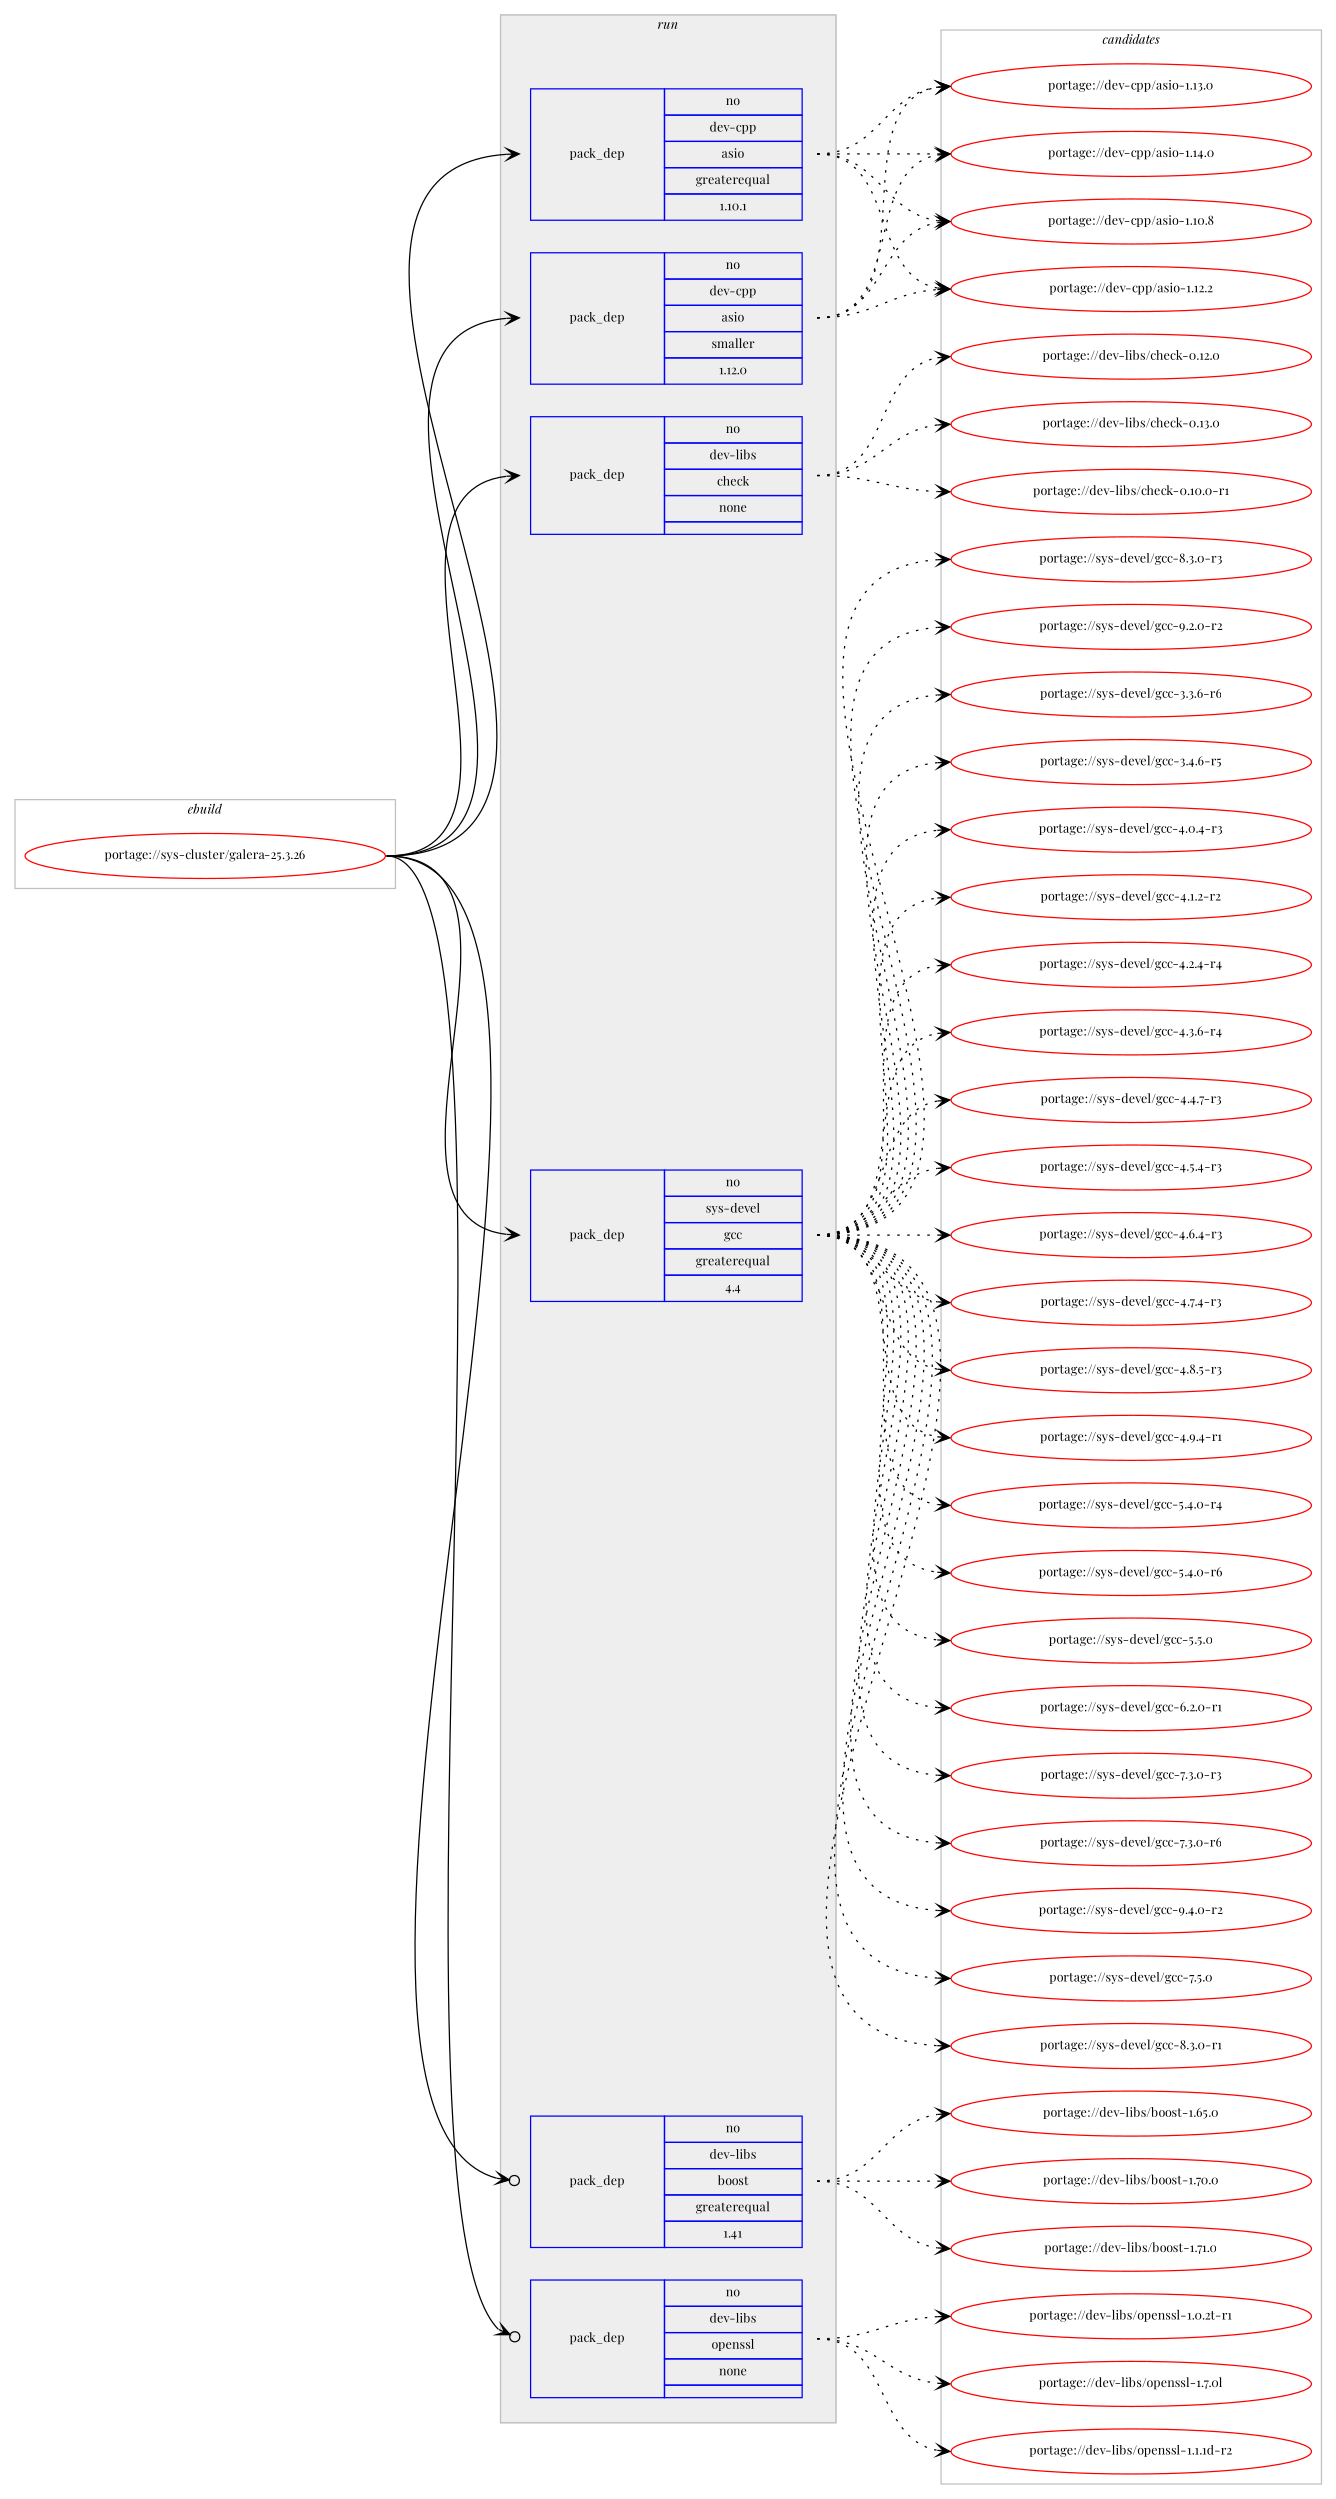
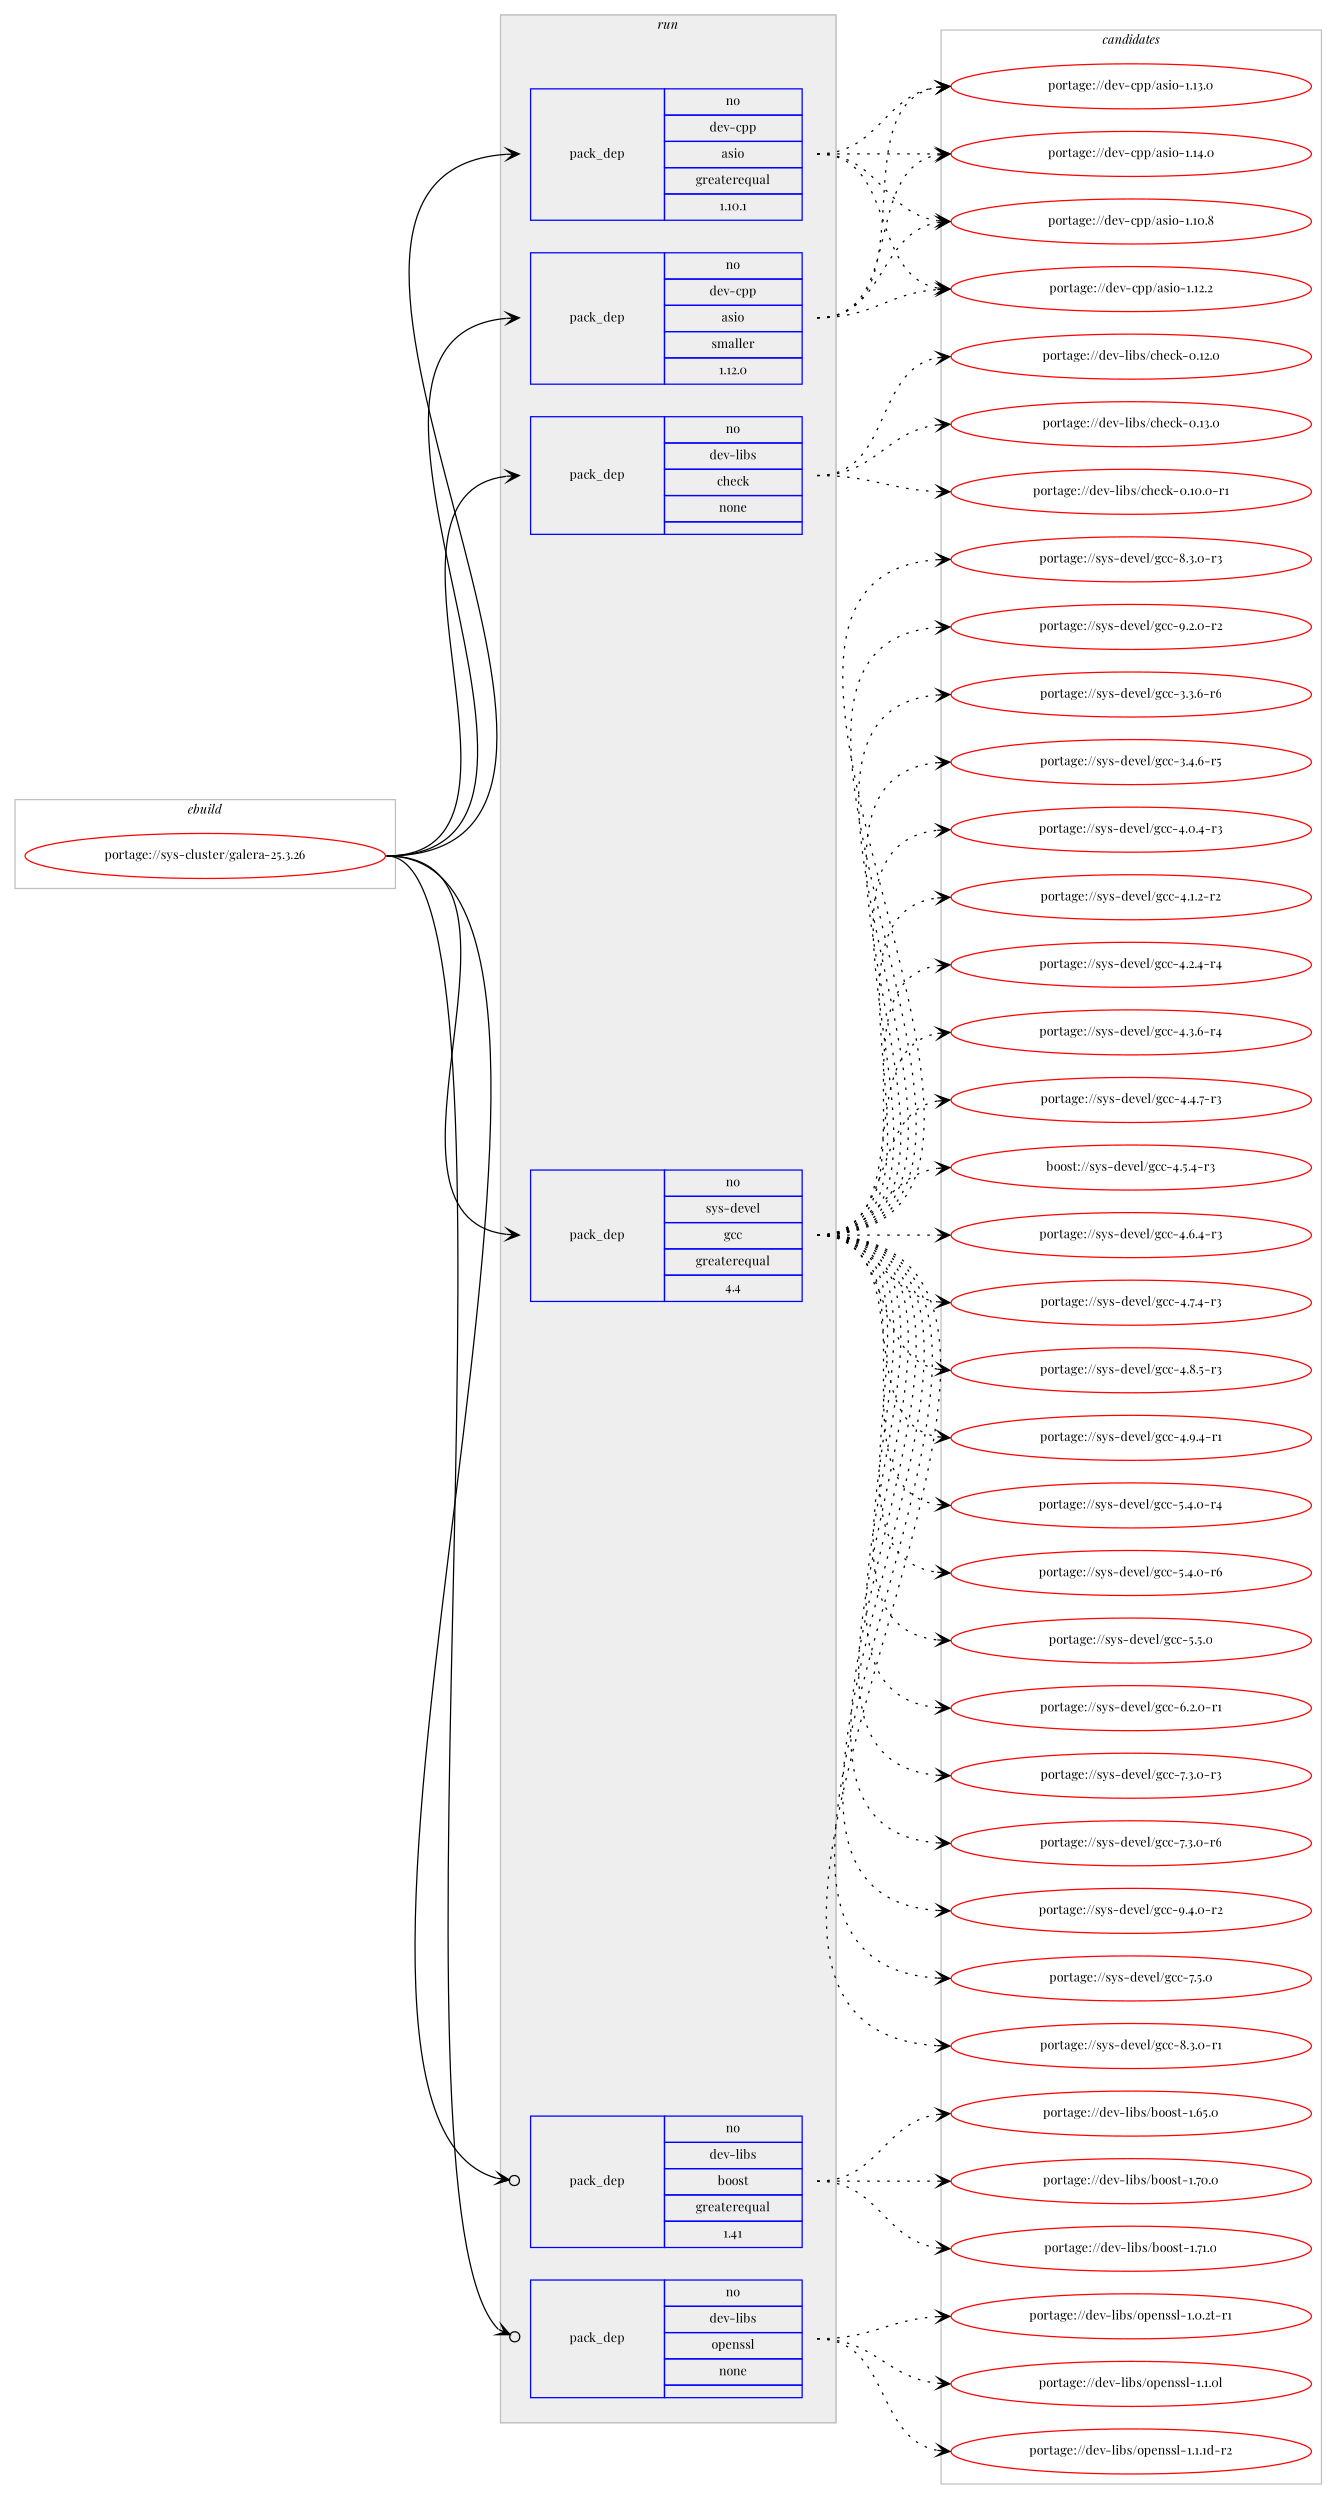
(1131, 1168) -> (1131, 1168)
(1131, 2384) -> (1131, 2384)
